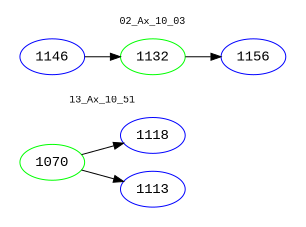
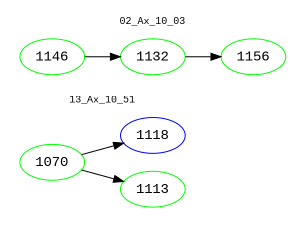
(52, 57) -> (52, 57)
(253, 57) -> (253, 57)
(153, 189) -> (153, 189)
